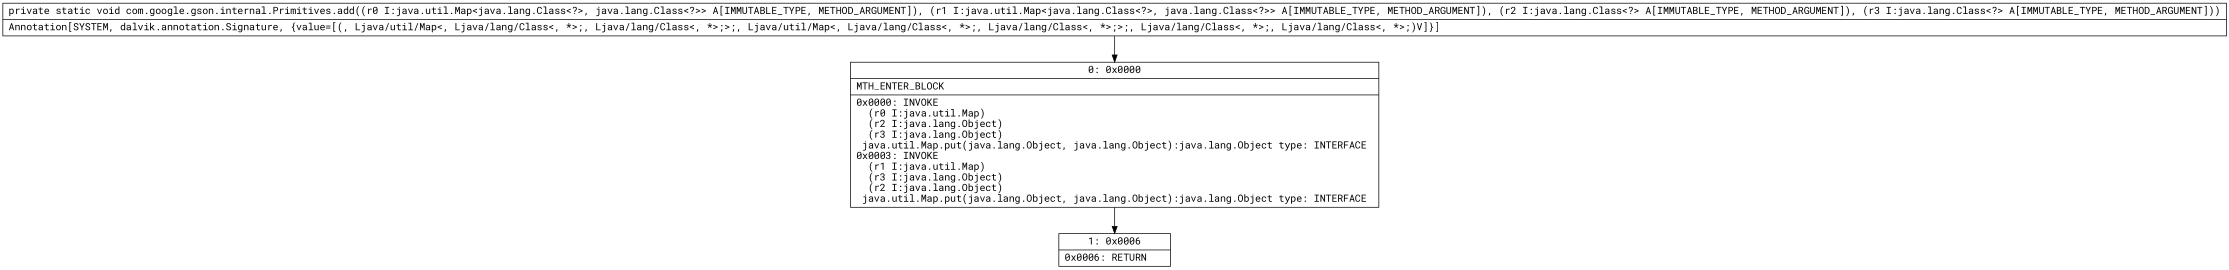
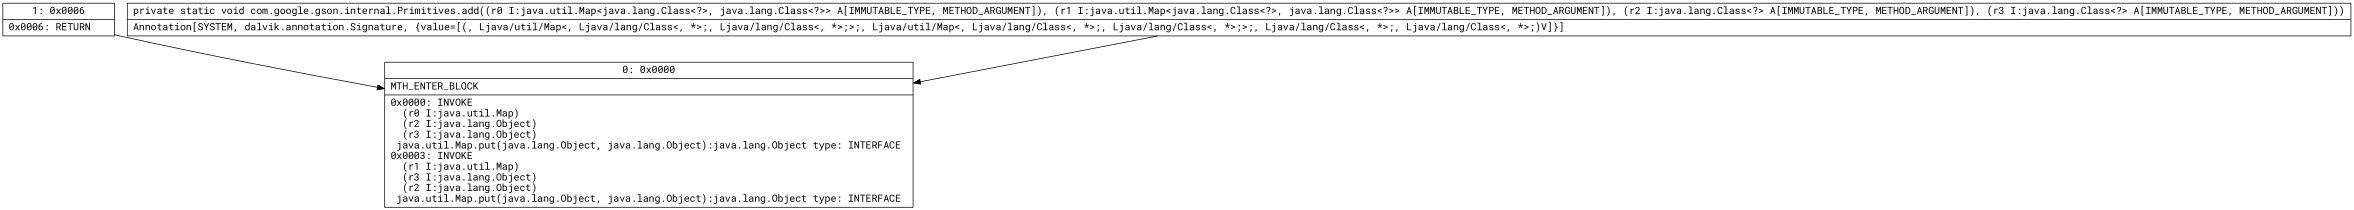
(1115, 217) -> (246, 62)
